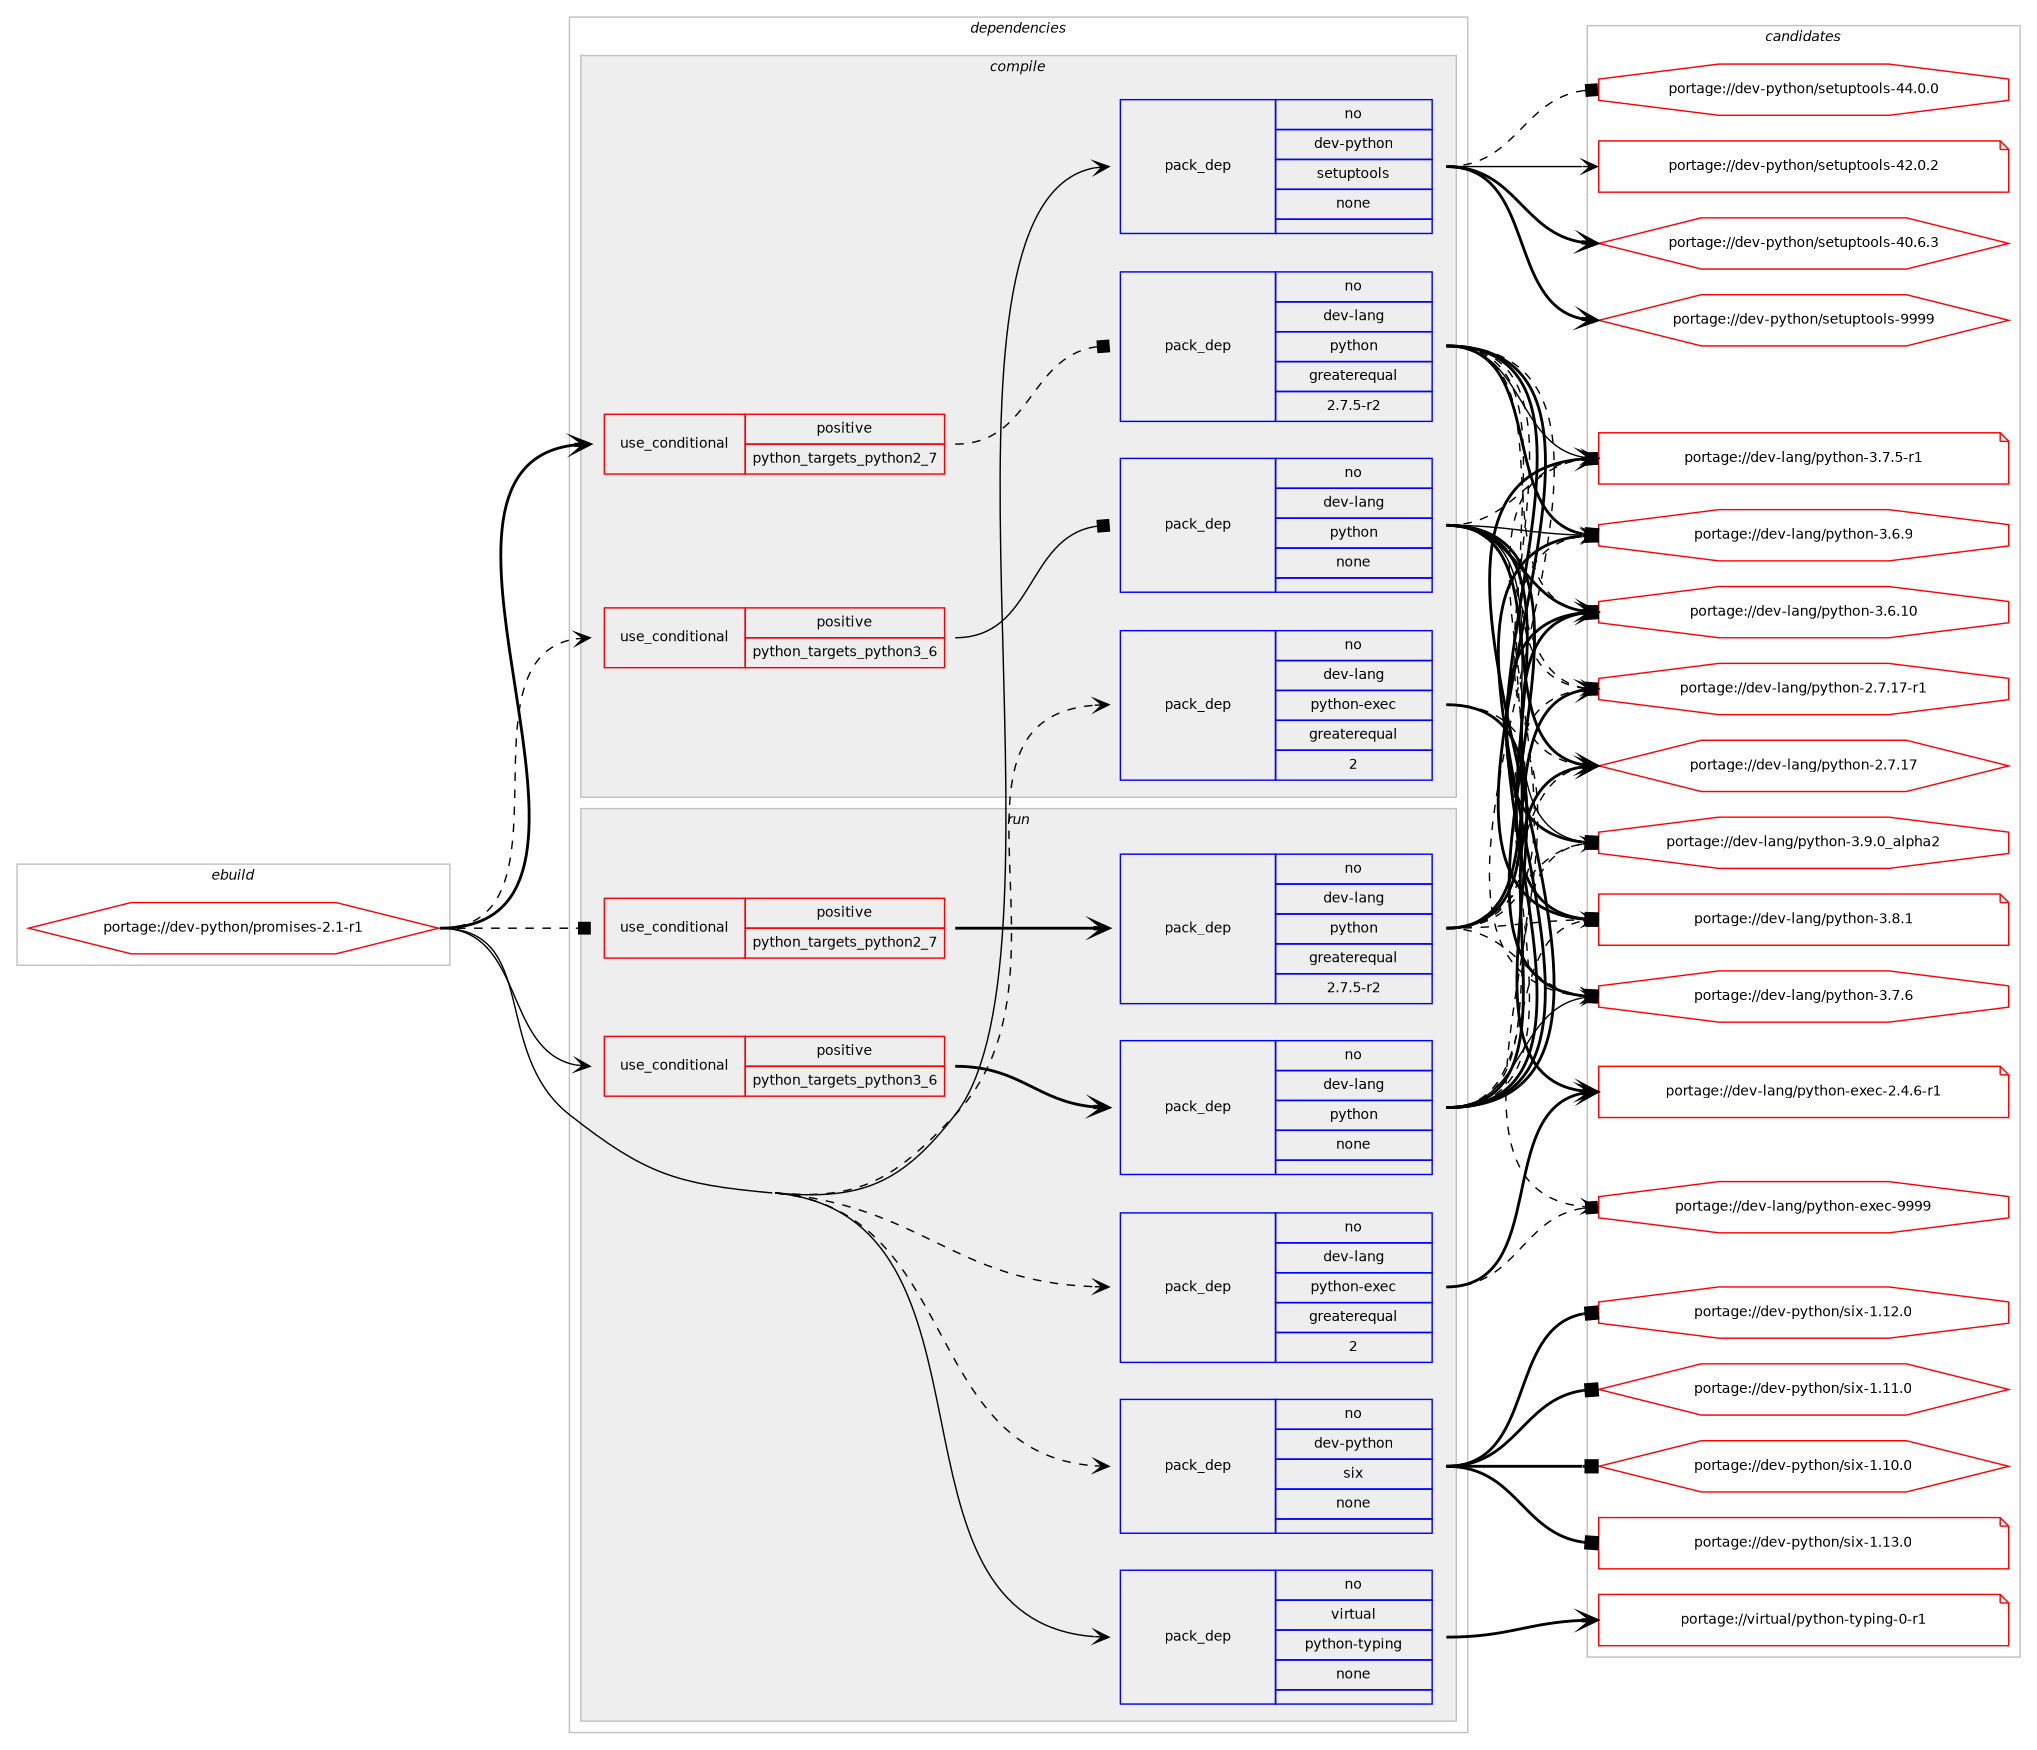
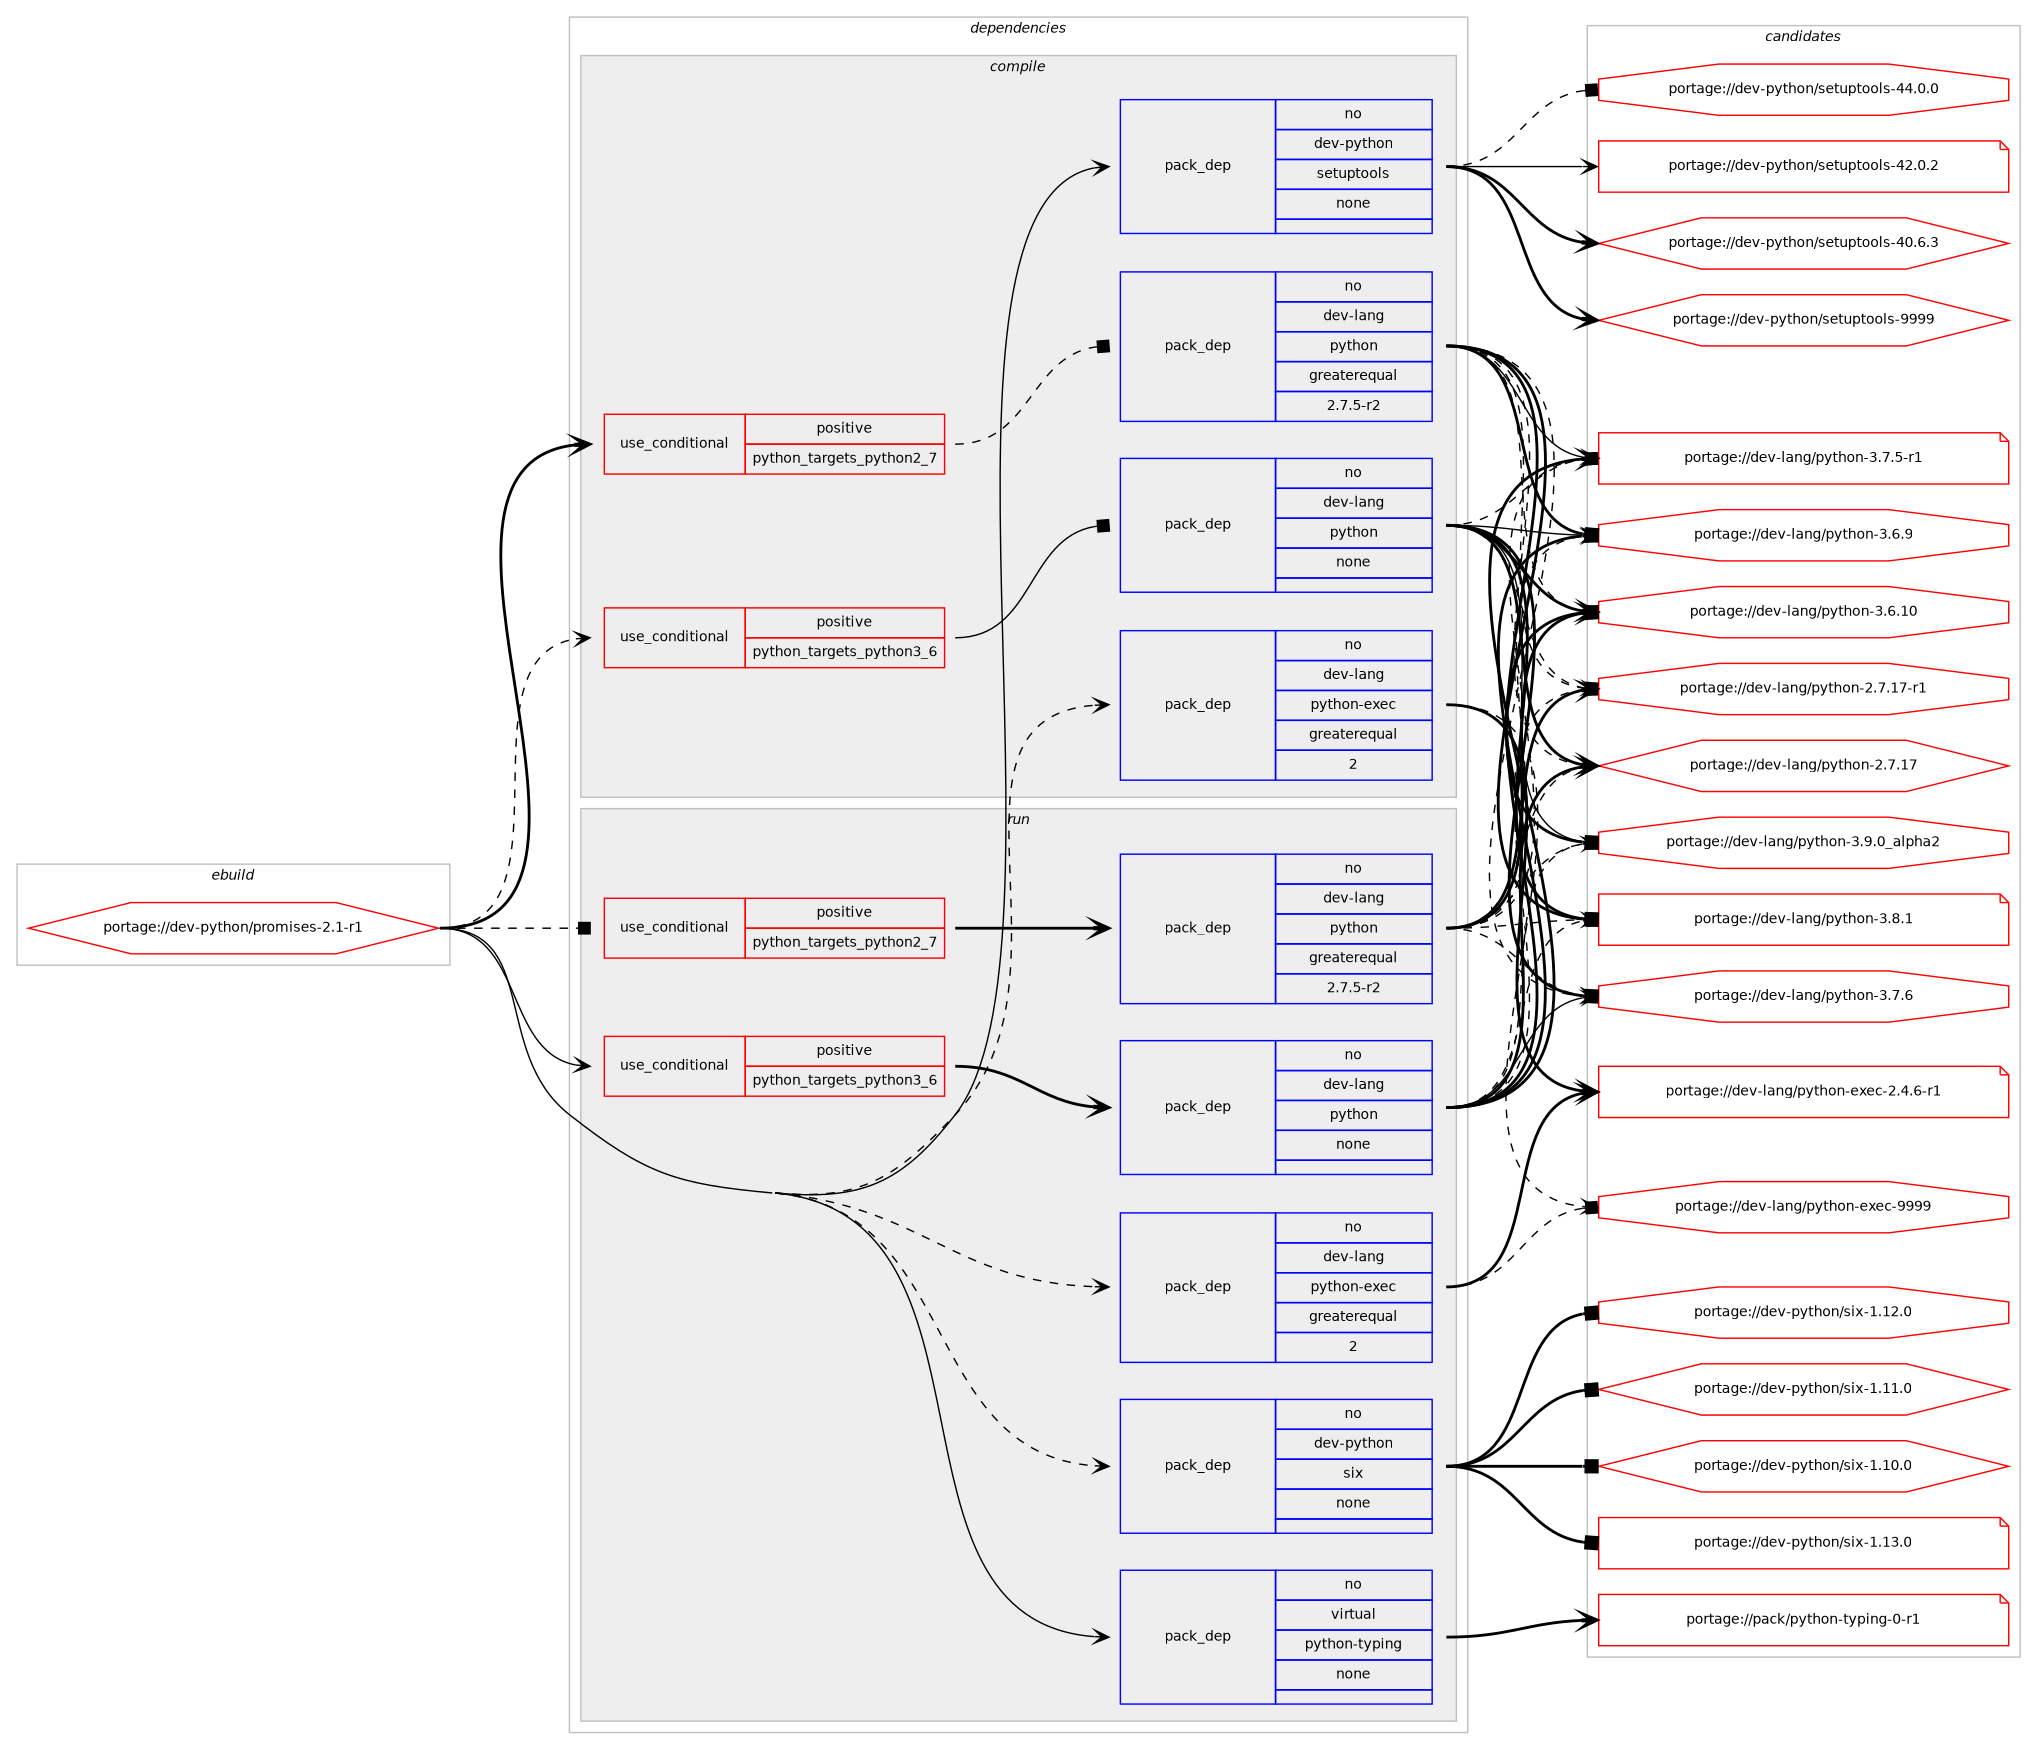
(1804, 1620) -> (1804, 1620)
